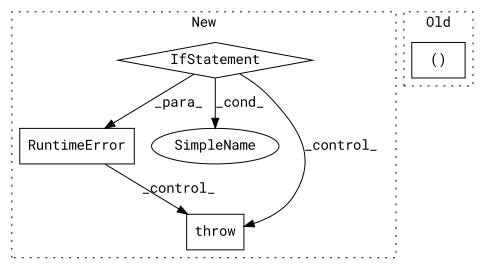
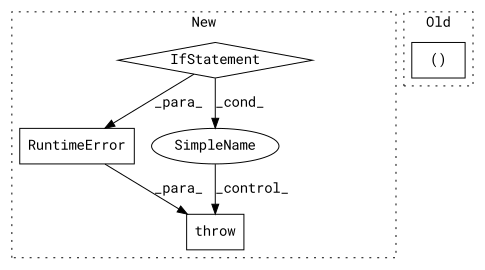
(303, 148) -> (215, 184)
(179, 189) -> (179, 189)
